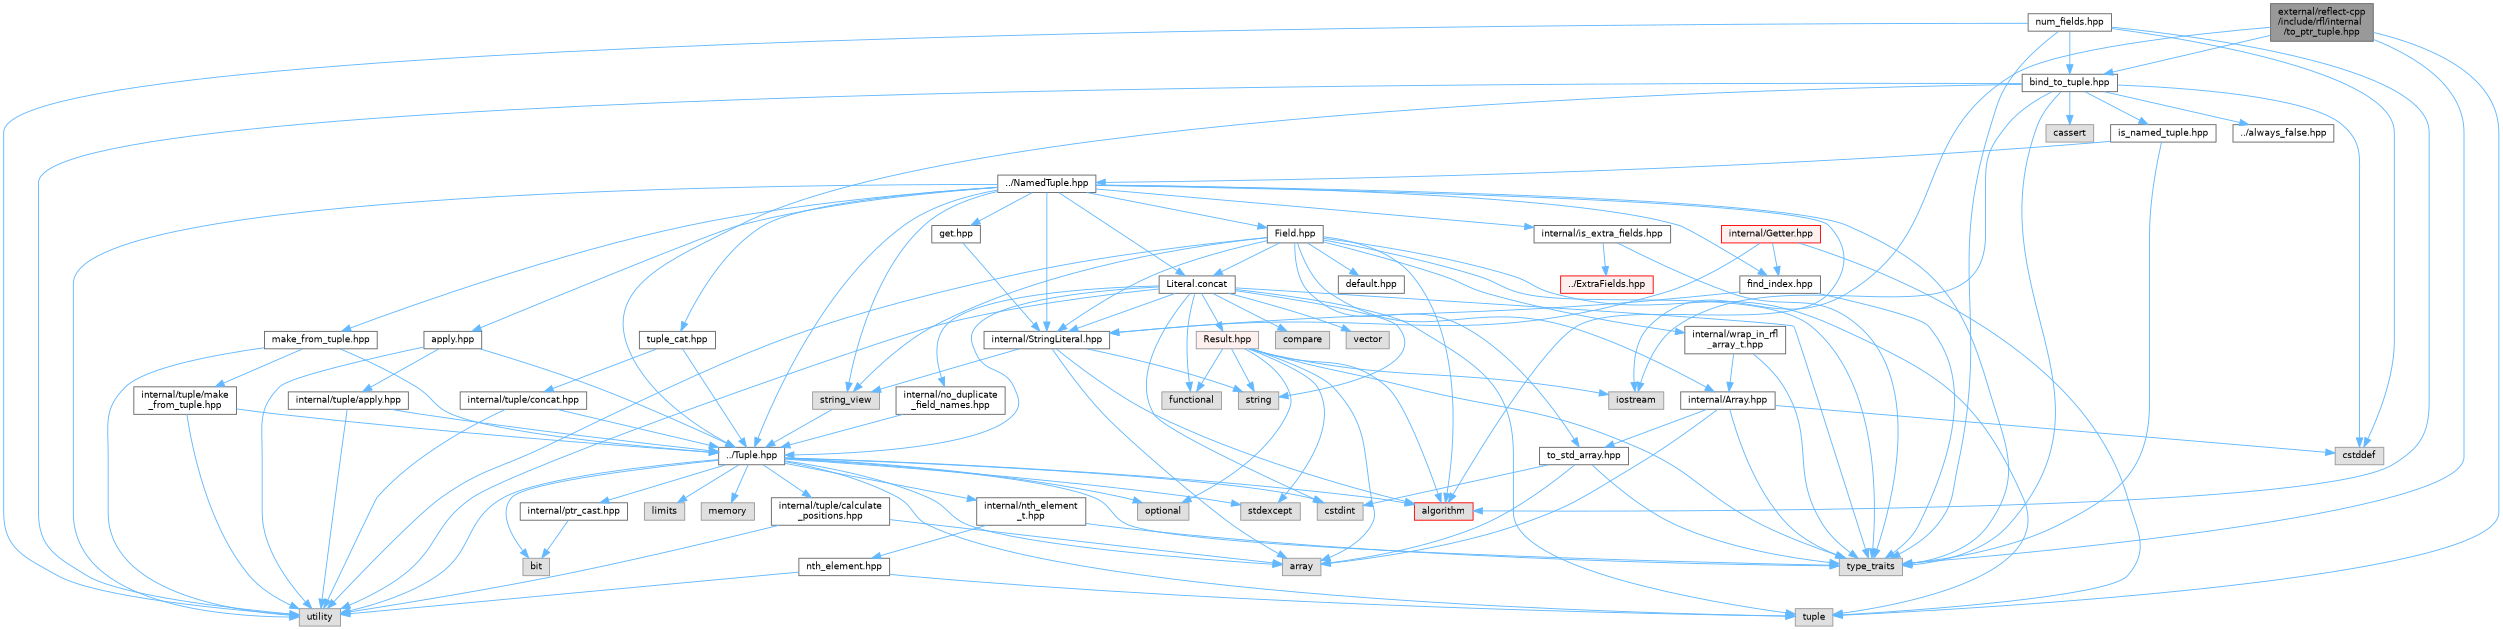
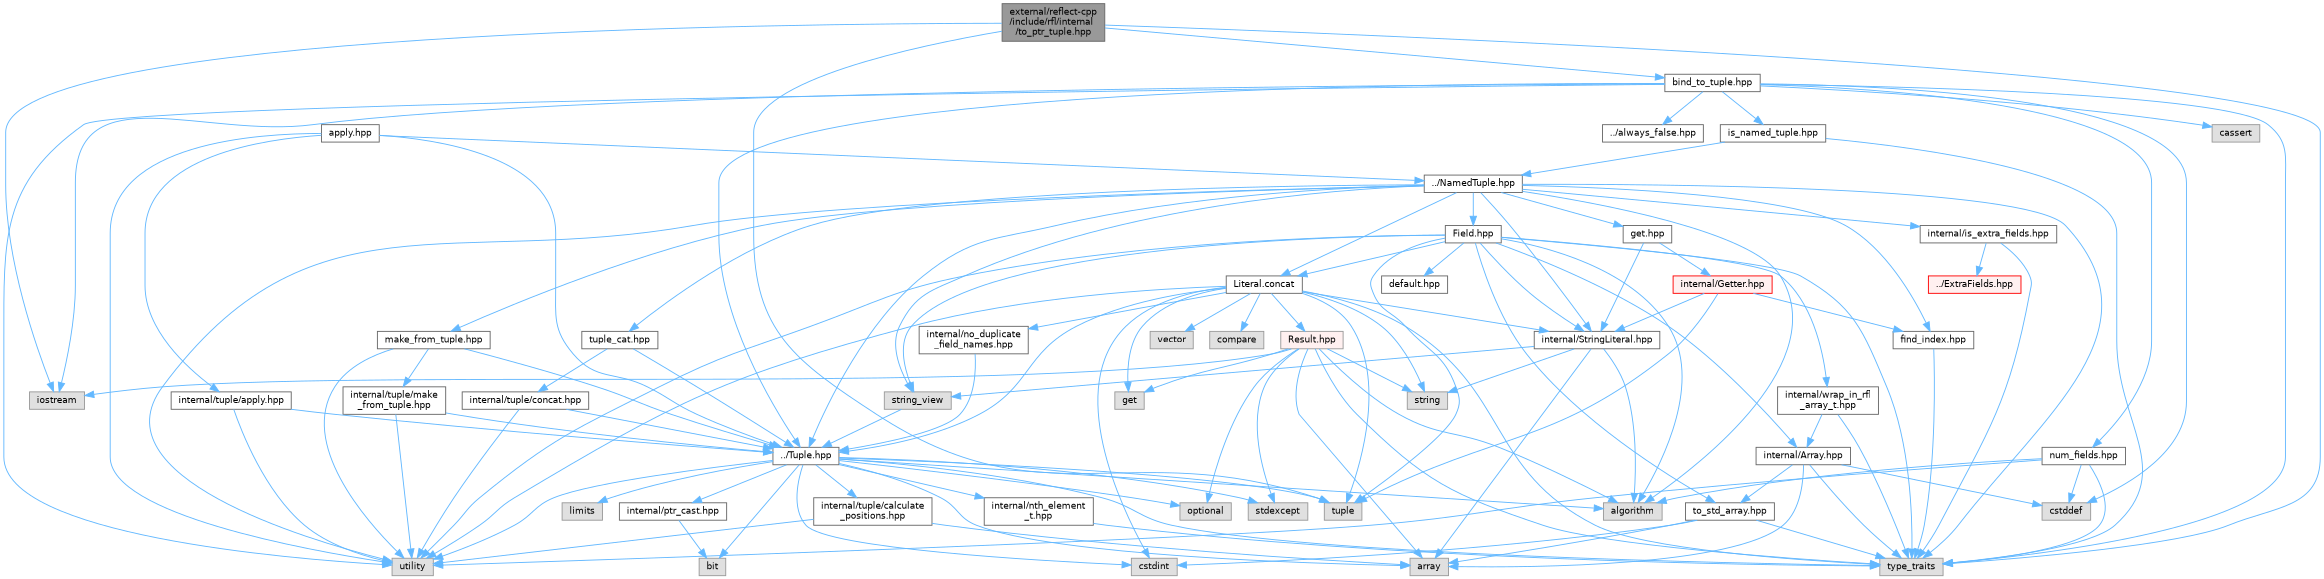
(2070, 48) -> (2102, 133)
(693, 242) -> (897, 158)
none -> (1688, 262)
(1445, 313) -> none
(1192, 401) -> (1130, 401)
(728, 512) -> none
(1444, 512) -> (1633, 512)
(844, 567) -> none
